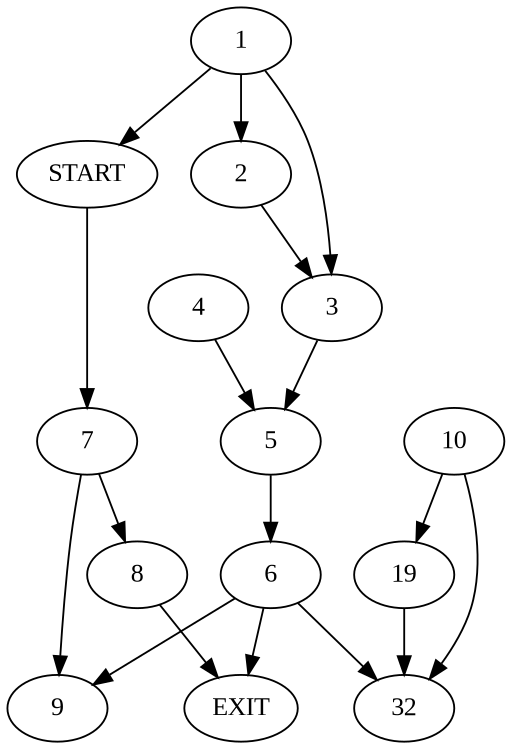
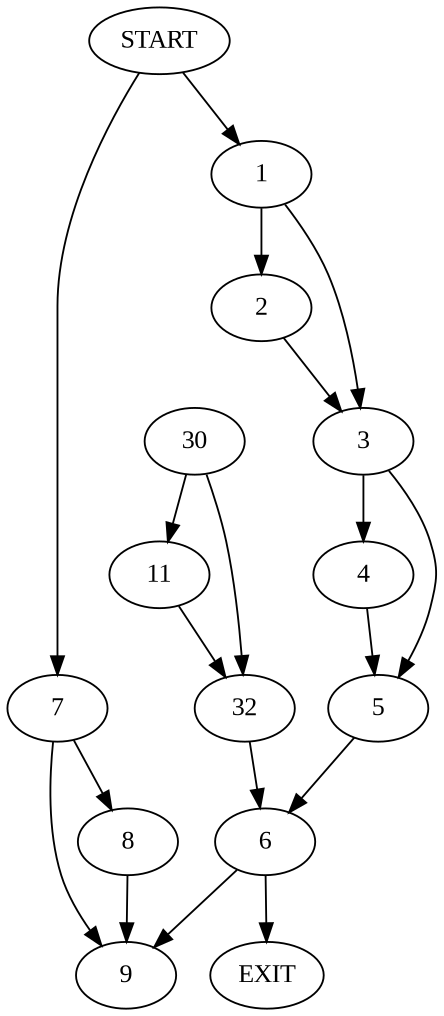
(173, 100) -> (205, 101)
(454, 441) -> (195, 441)
none -> (363, 499)
(404, 575) -> (159, 575)
(331, 635) -> (253, 765)
(189, 641) -> (127, 899)
